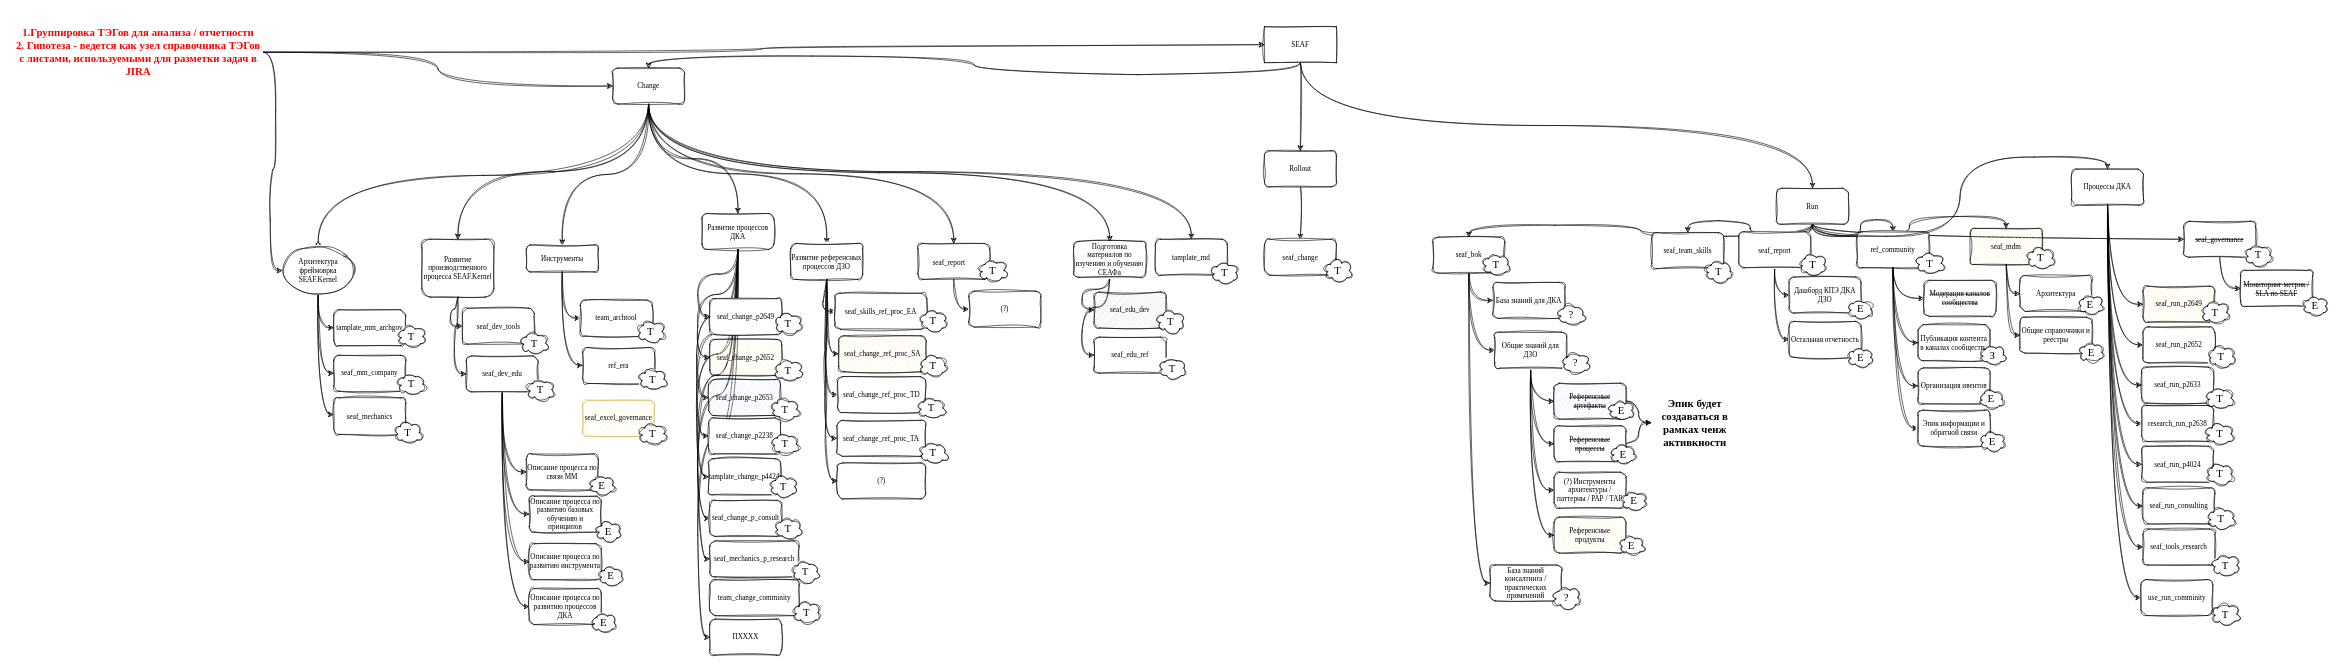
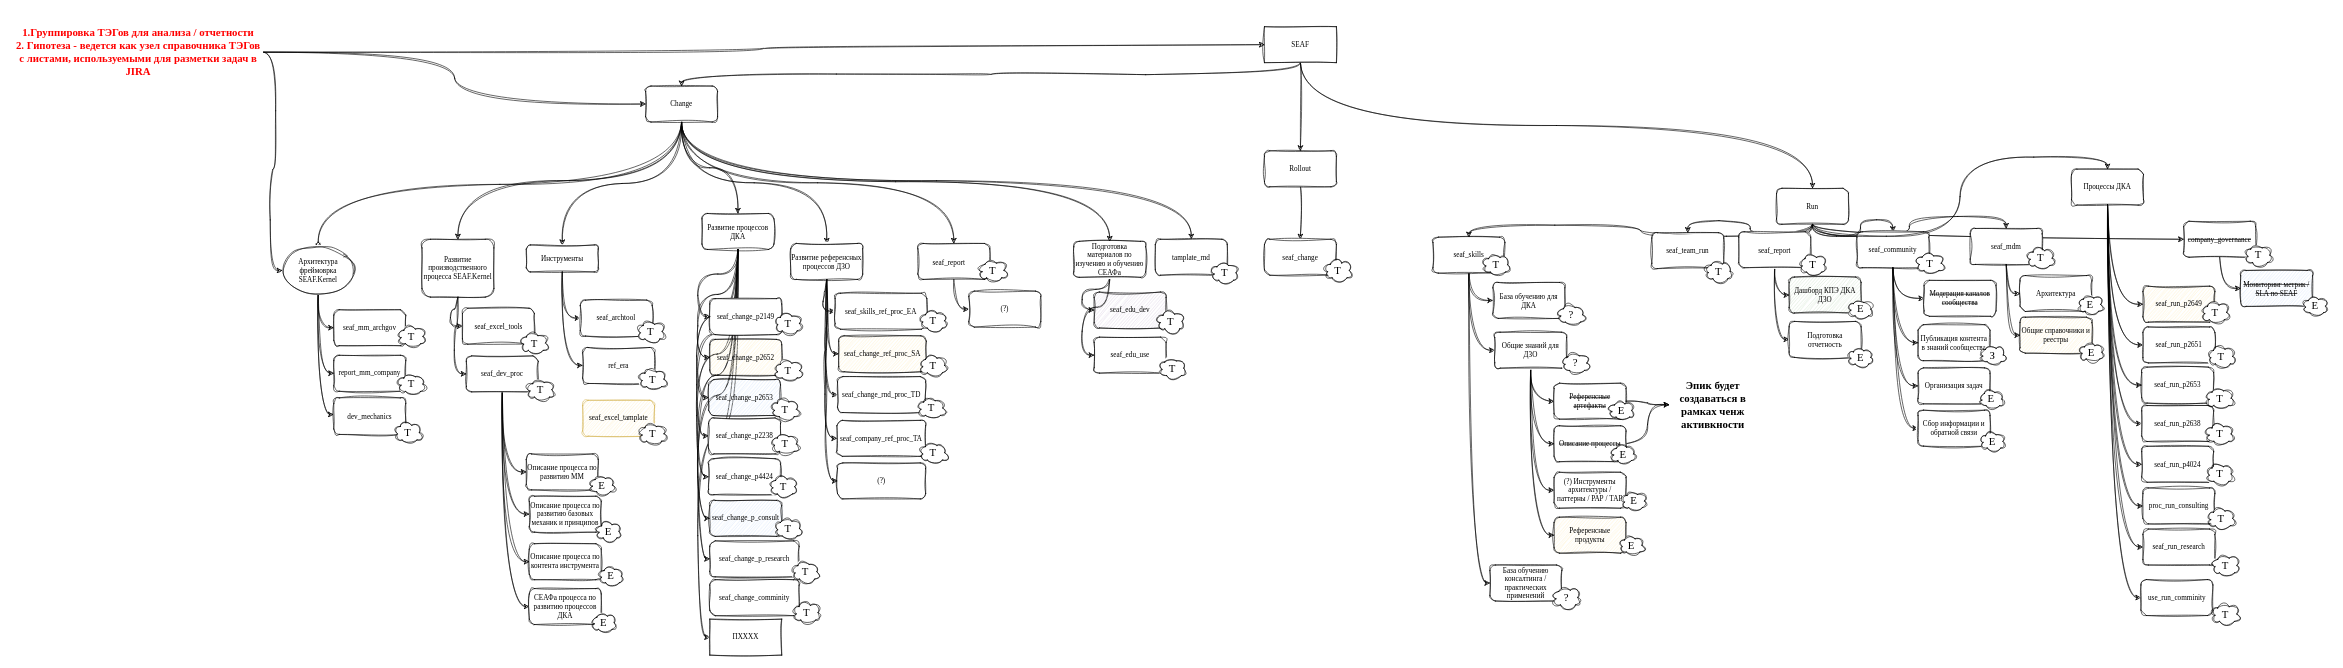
(648, 86) -> (681, 104)
(2220, 240) -> (2220, 240)
(2007, 247) -> (2007, 247)
(1893, 250) -> (1893, 250)
(1688, 251) -> (1688, 251)
(1469, 255) -> (1469, 255)
(2277, 289) -> (2277, 289)
(1826, 295) -> (1826, 295)
(1529, 301) -> (1529, 301)
(746, 317) -> (746, 317)
(616, 318) -> (616, 318)
(498, 327) -> (498, 327)
(369, 328) -> (369, 328)
(2057, 335) -> (2057, 335)
(1826, 340) -> (1826, 340)
(1955, 343) -> (1955, 343)
(2180, 345) -> (2180, 345)
(1130, 356) -> (1130, 356)
(369, 374) -> (369, 374)
(502, 374) -> (502, 374)
(1955, 386) -> (1955, 386)
(2178, 386) -> (2178, 386)
(881, 395) -> (881, 395)
(1590, 401) -> (1590, 401)
(369, 417) -> (369, 417)
(618, 419) -> (618, 419)
(1695, 423) -> (1713, 405)
(2178, 424) -> (2178, 424)
(1955, 429) -> (1955, 429)
(881, 439) -> (881, 439)
(1590, 444) -> (1590, 444)
(562, 473) -> (562, 473)
(744, 477) -> (744, 477)
(2180, 506) -> (2180, 506)
(565, 515) -> (565, 515)
(746, 519) -> (746, 519)
(2180, 548) -> (2180, 548)
(754, 560) -> (754, 560)
(565, 562) -> (565, 562)
(1526, 584) -> (1526, 584)
(754, 598) -> (754, 598)
(565, 607) -> (565, 607)
(746, 638) -> (746, 638)
